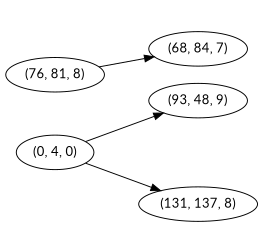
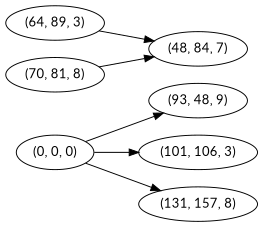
none -> (55, 23)
(198, 49) -> (198, 49)
(55, 75) -> (55, 75)
(55, 152) -> (55, 152)
none -> (198, 152)
(198, 204) -> (198, 204)
